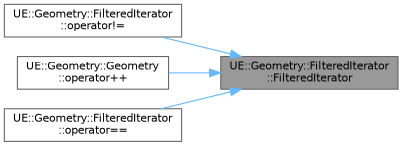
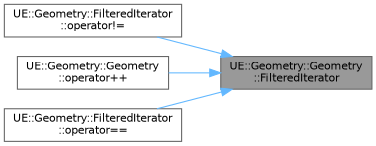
(309, 73) -> (296, 73)
